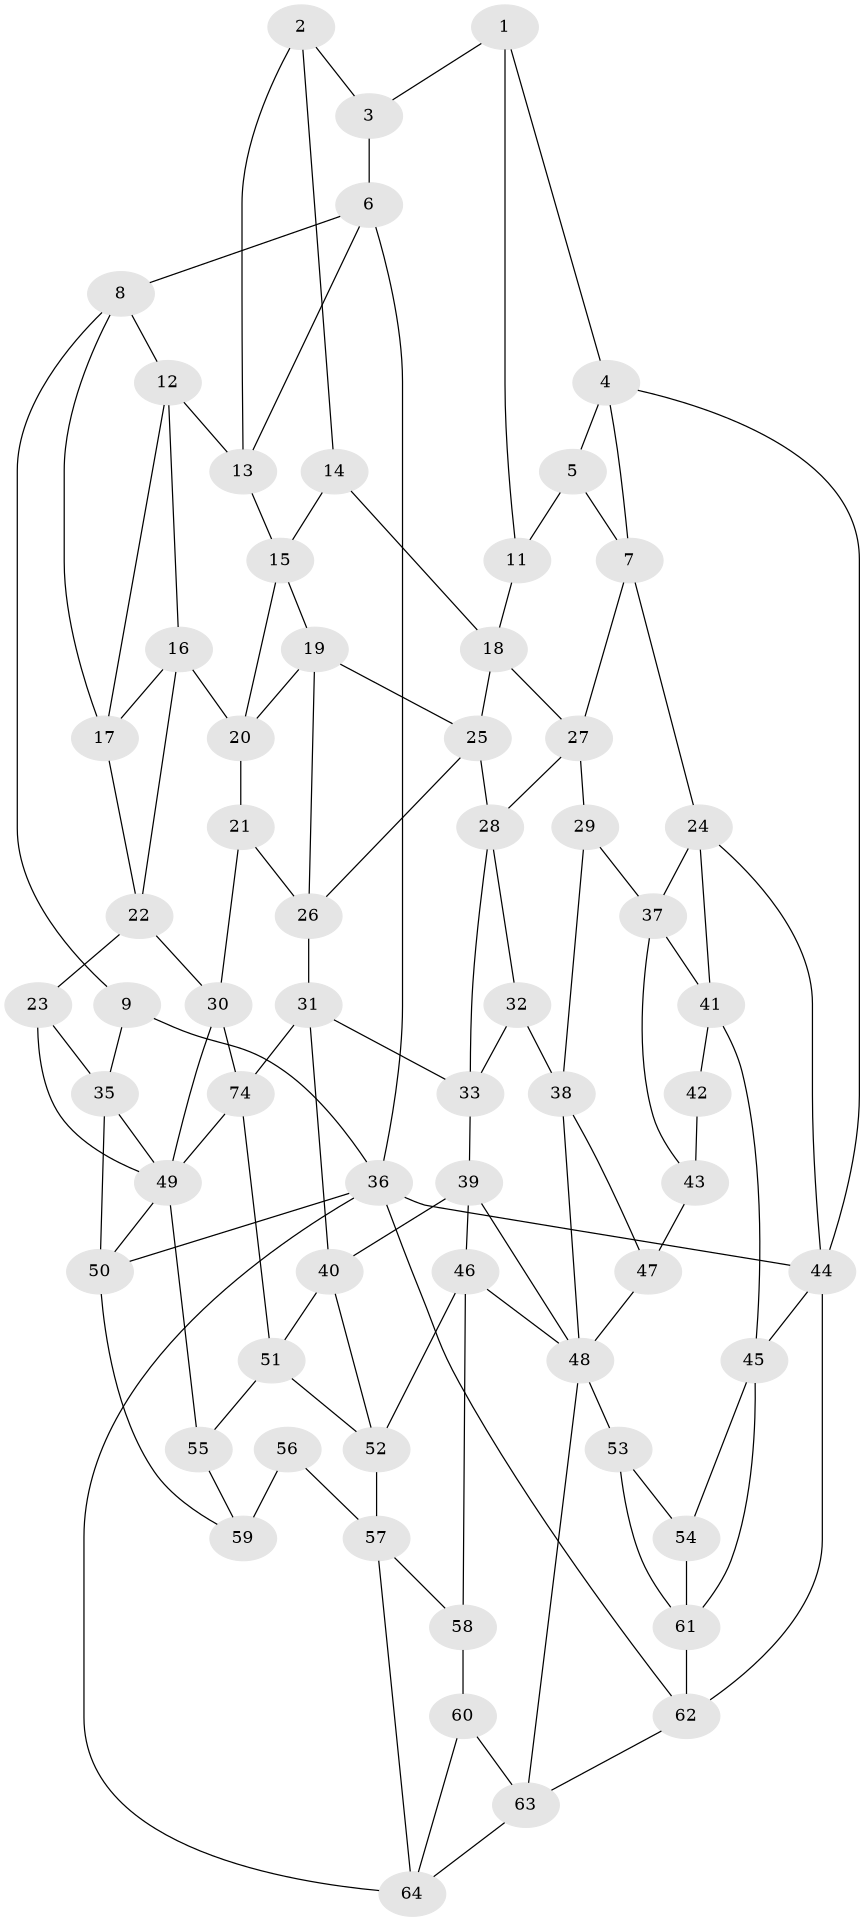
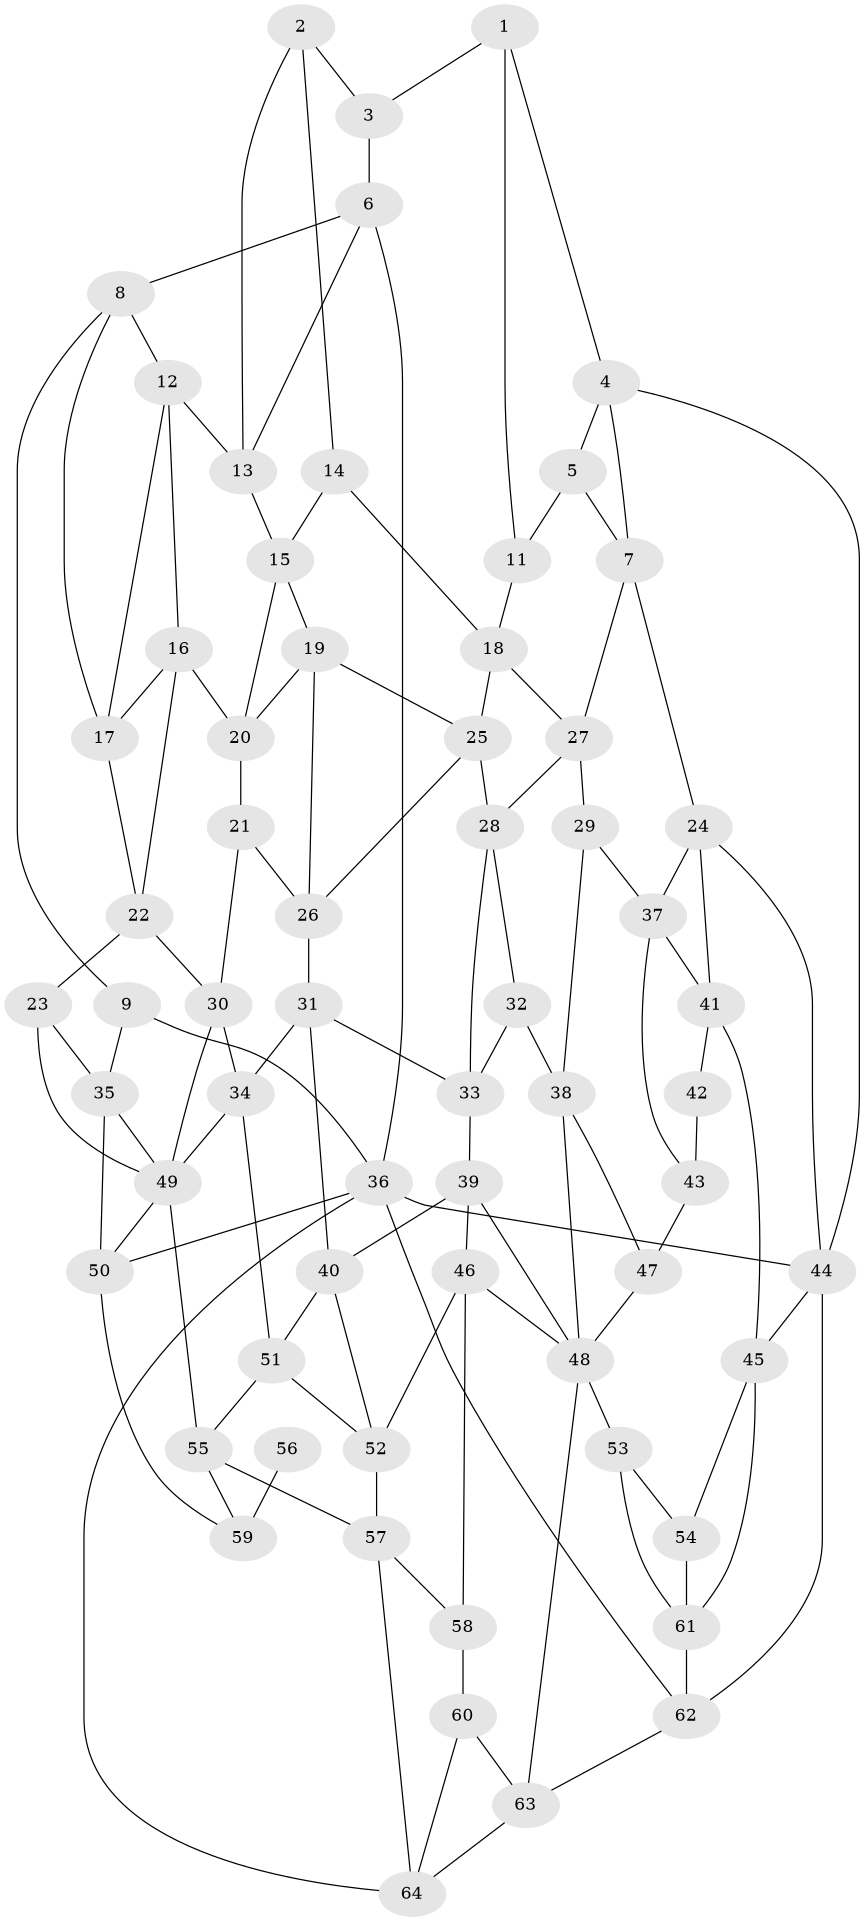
(241, 1094) -> (241, 1094)
(332, 1494) -> (288, 1494)
